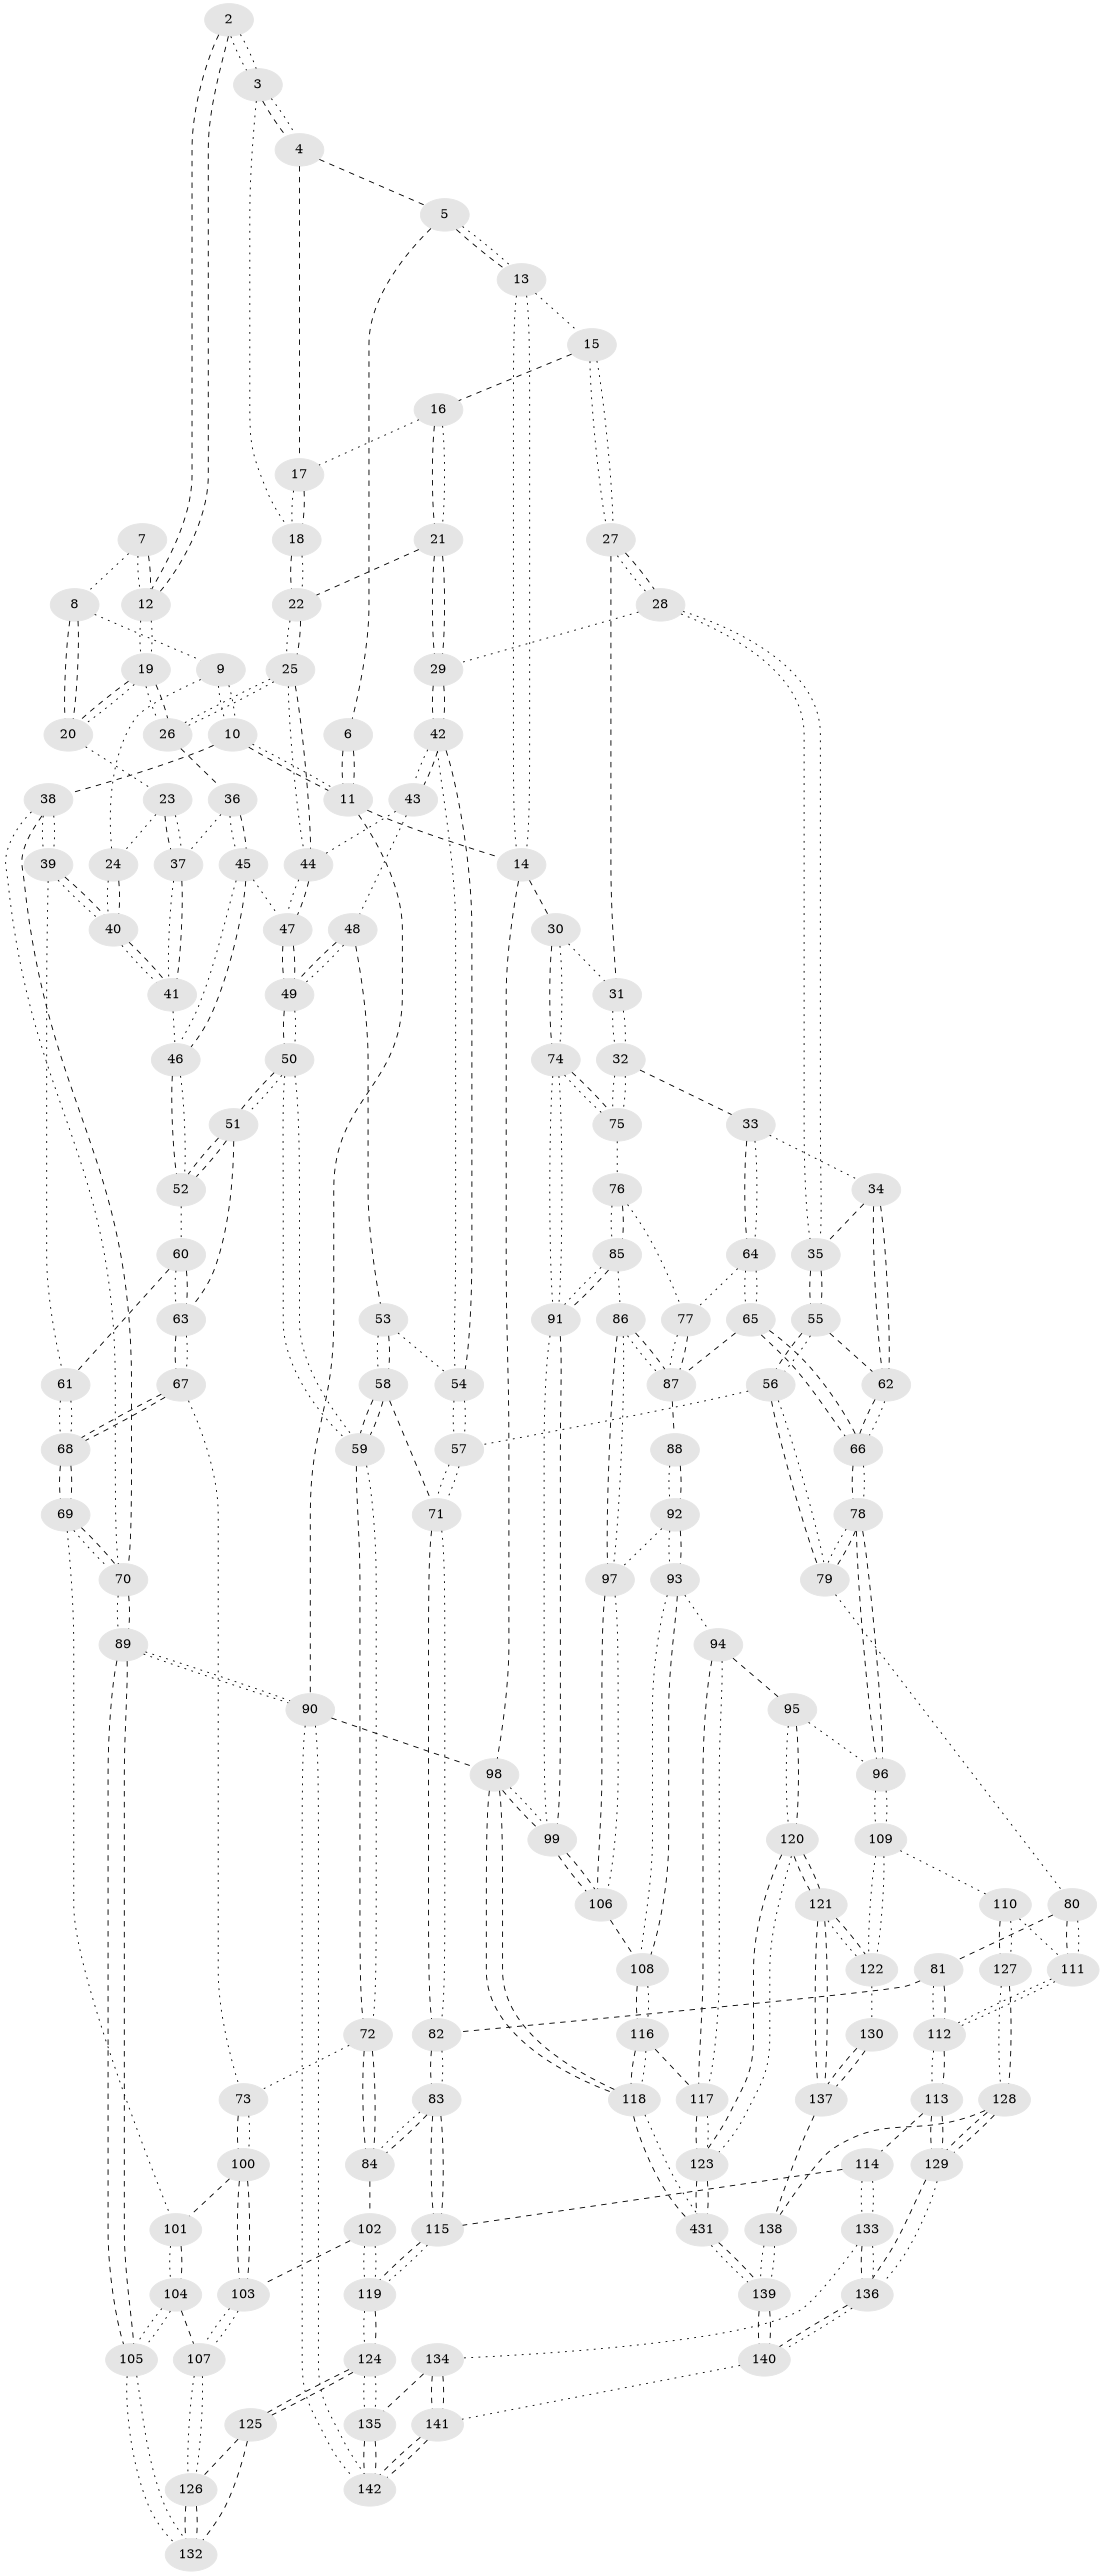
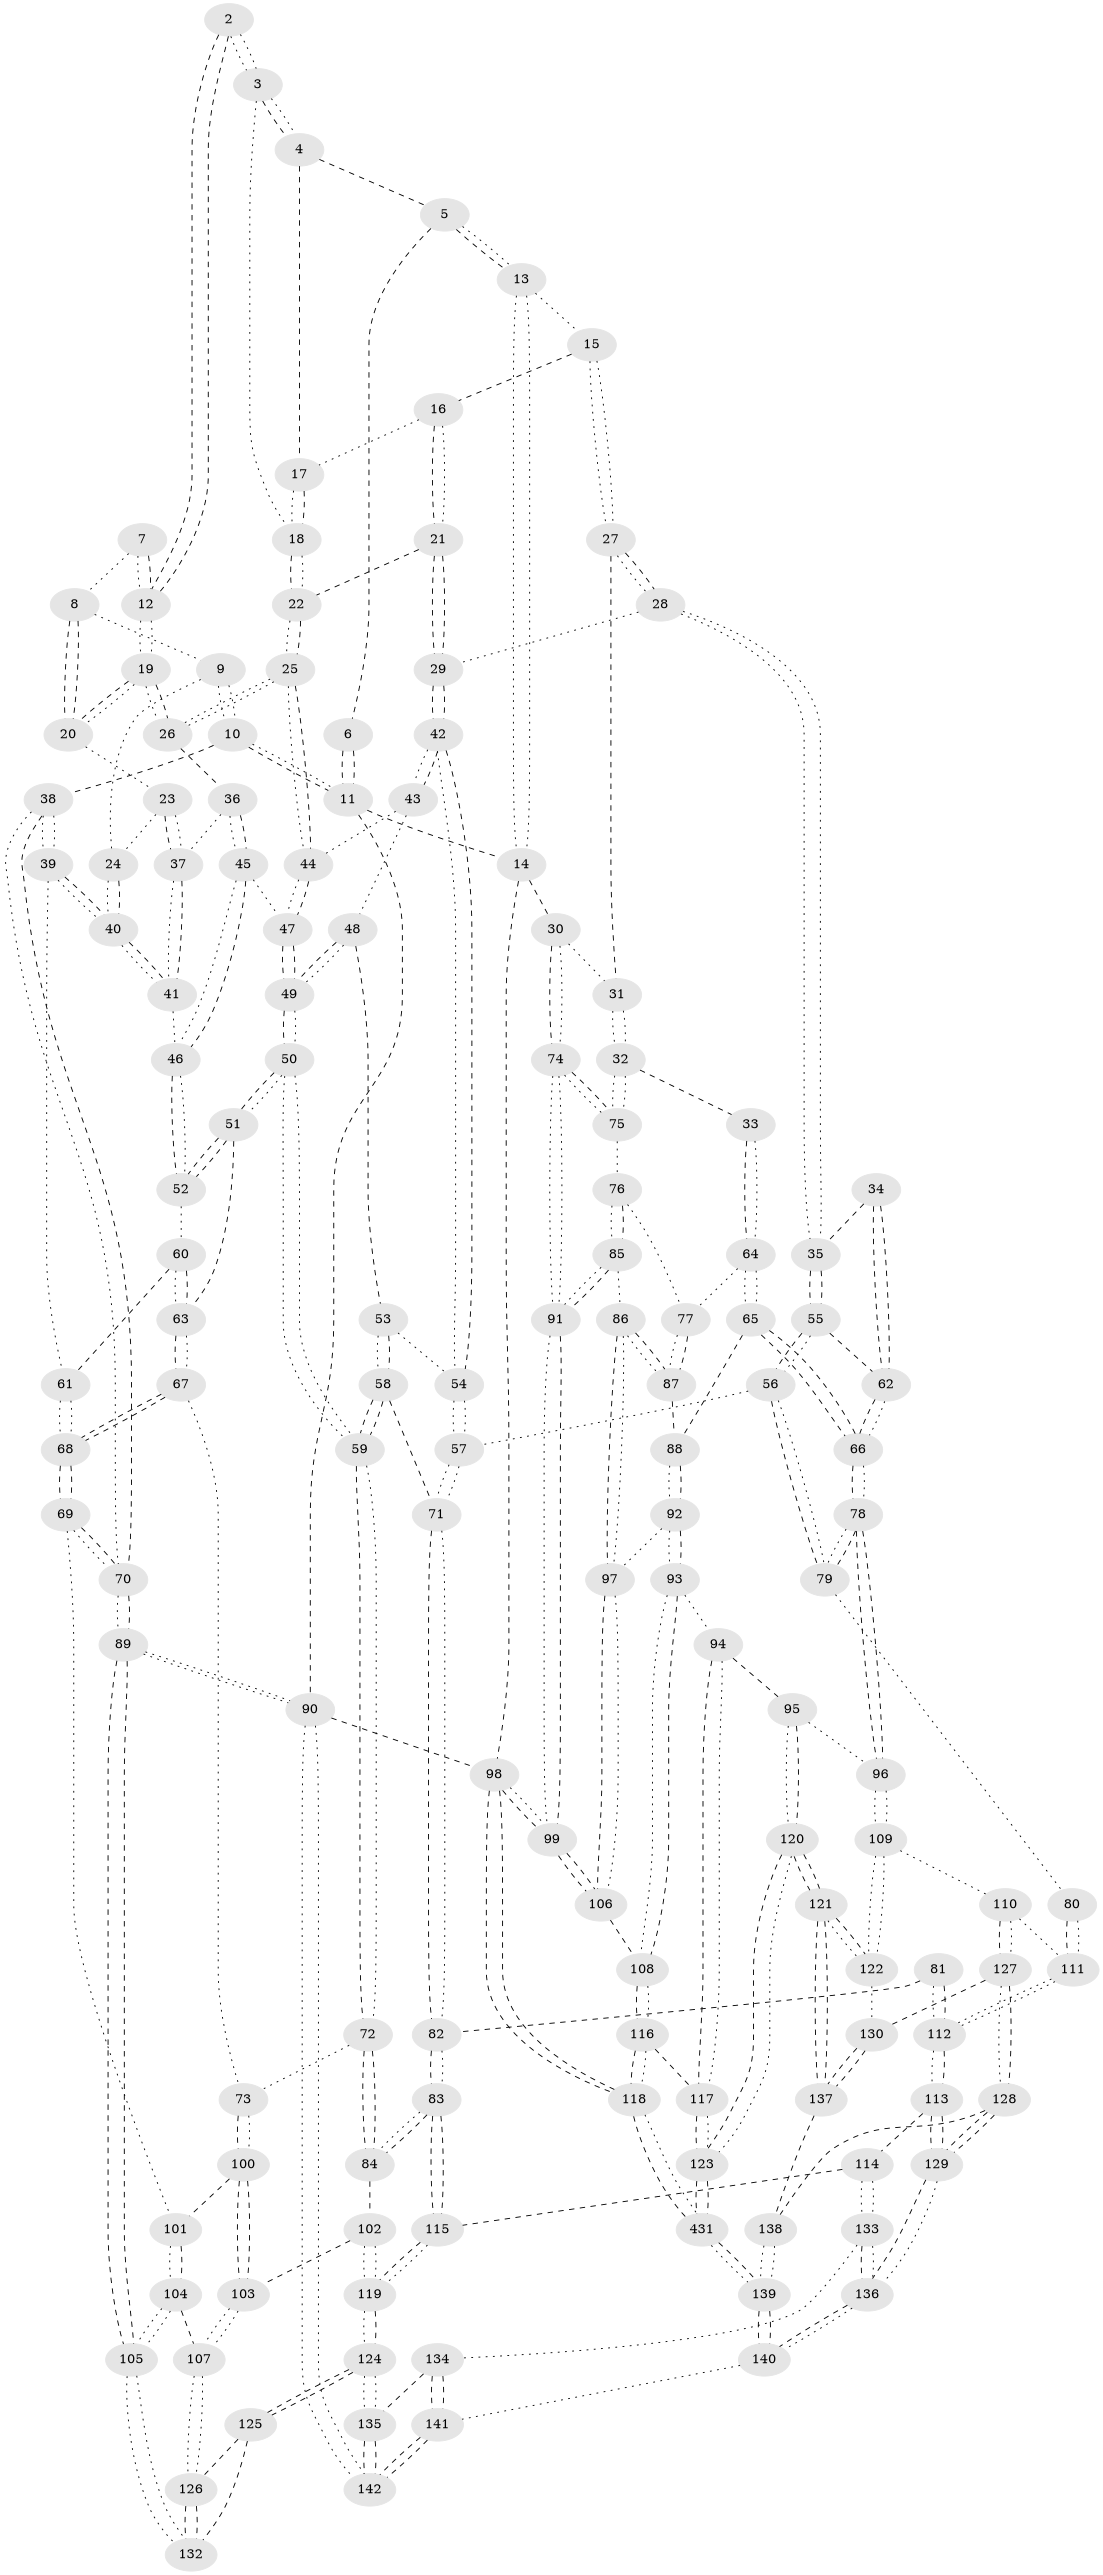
(814, 1157) -> none
(711, 1352) -> (713, 1385)
(1005, 1937) -> none
none -> (939, 2002)
